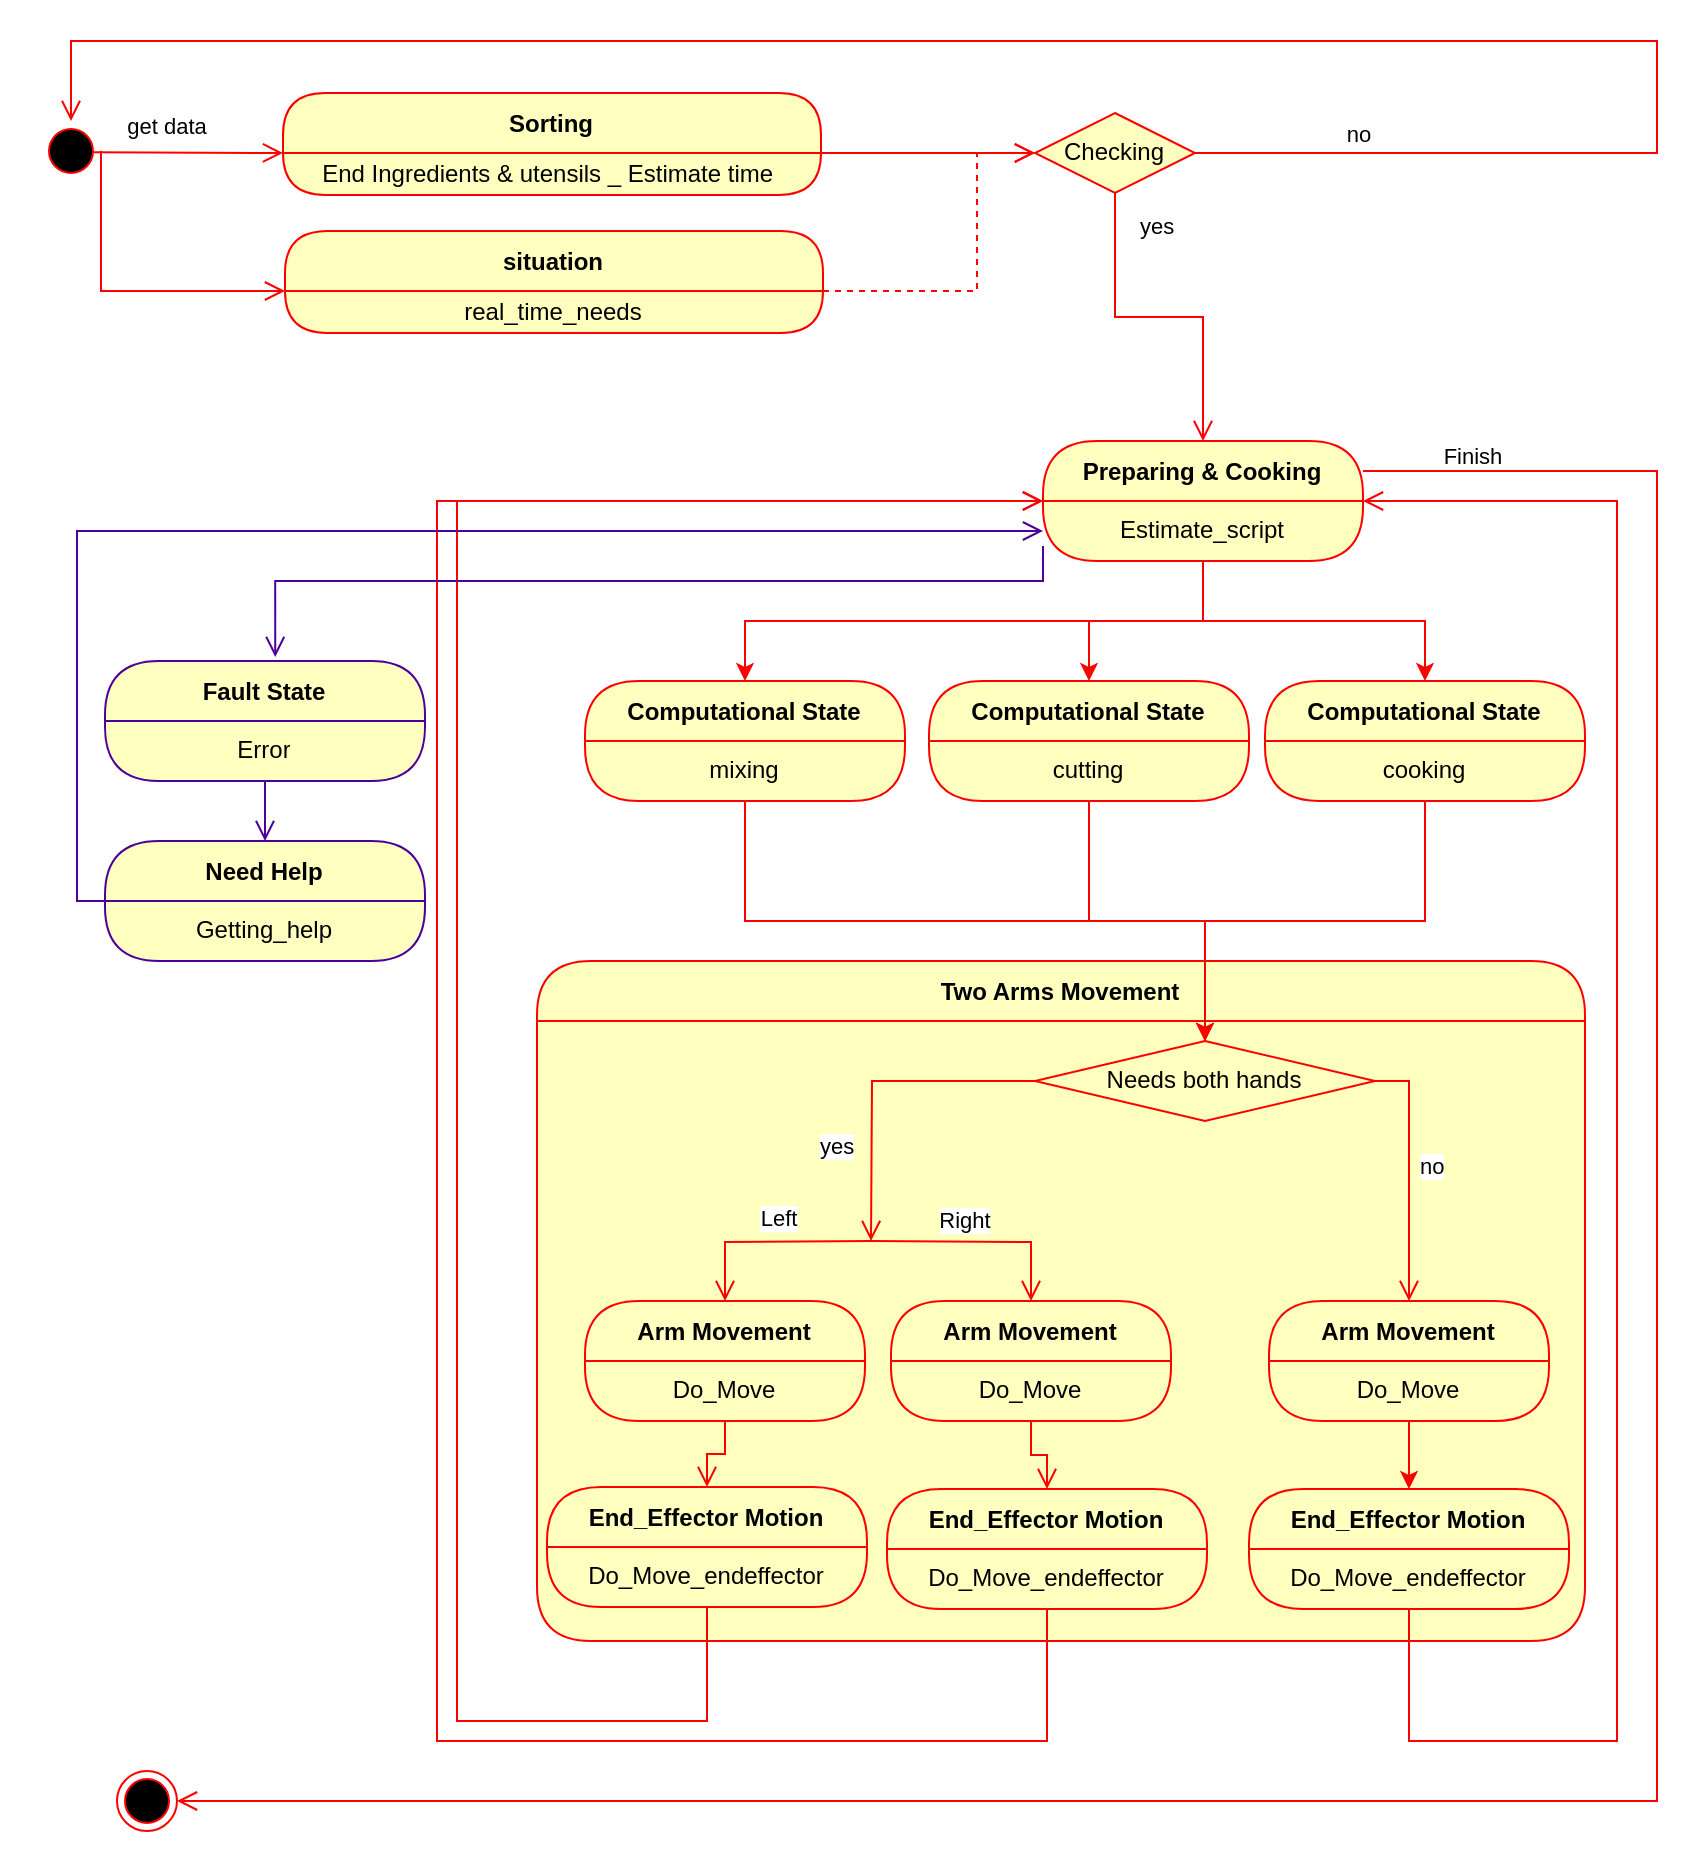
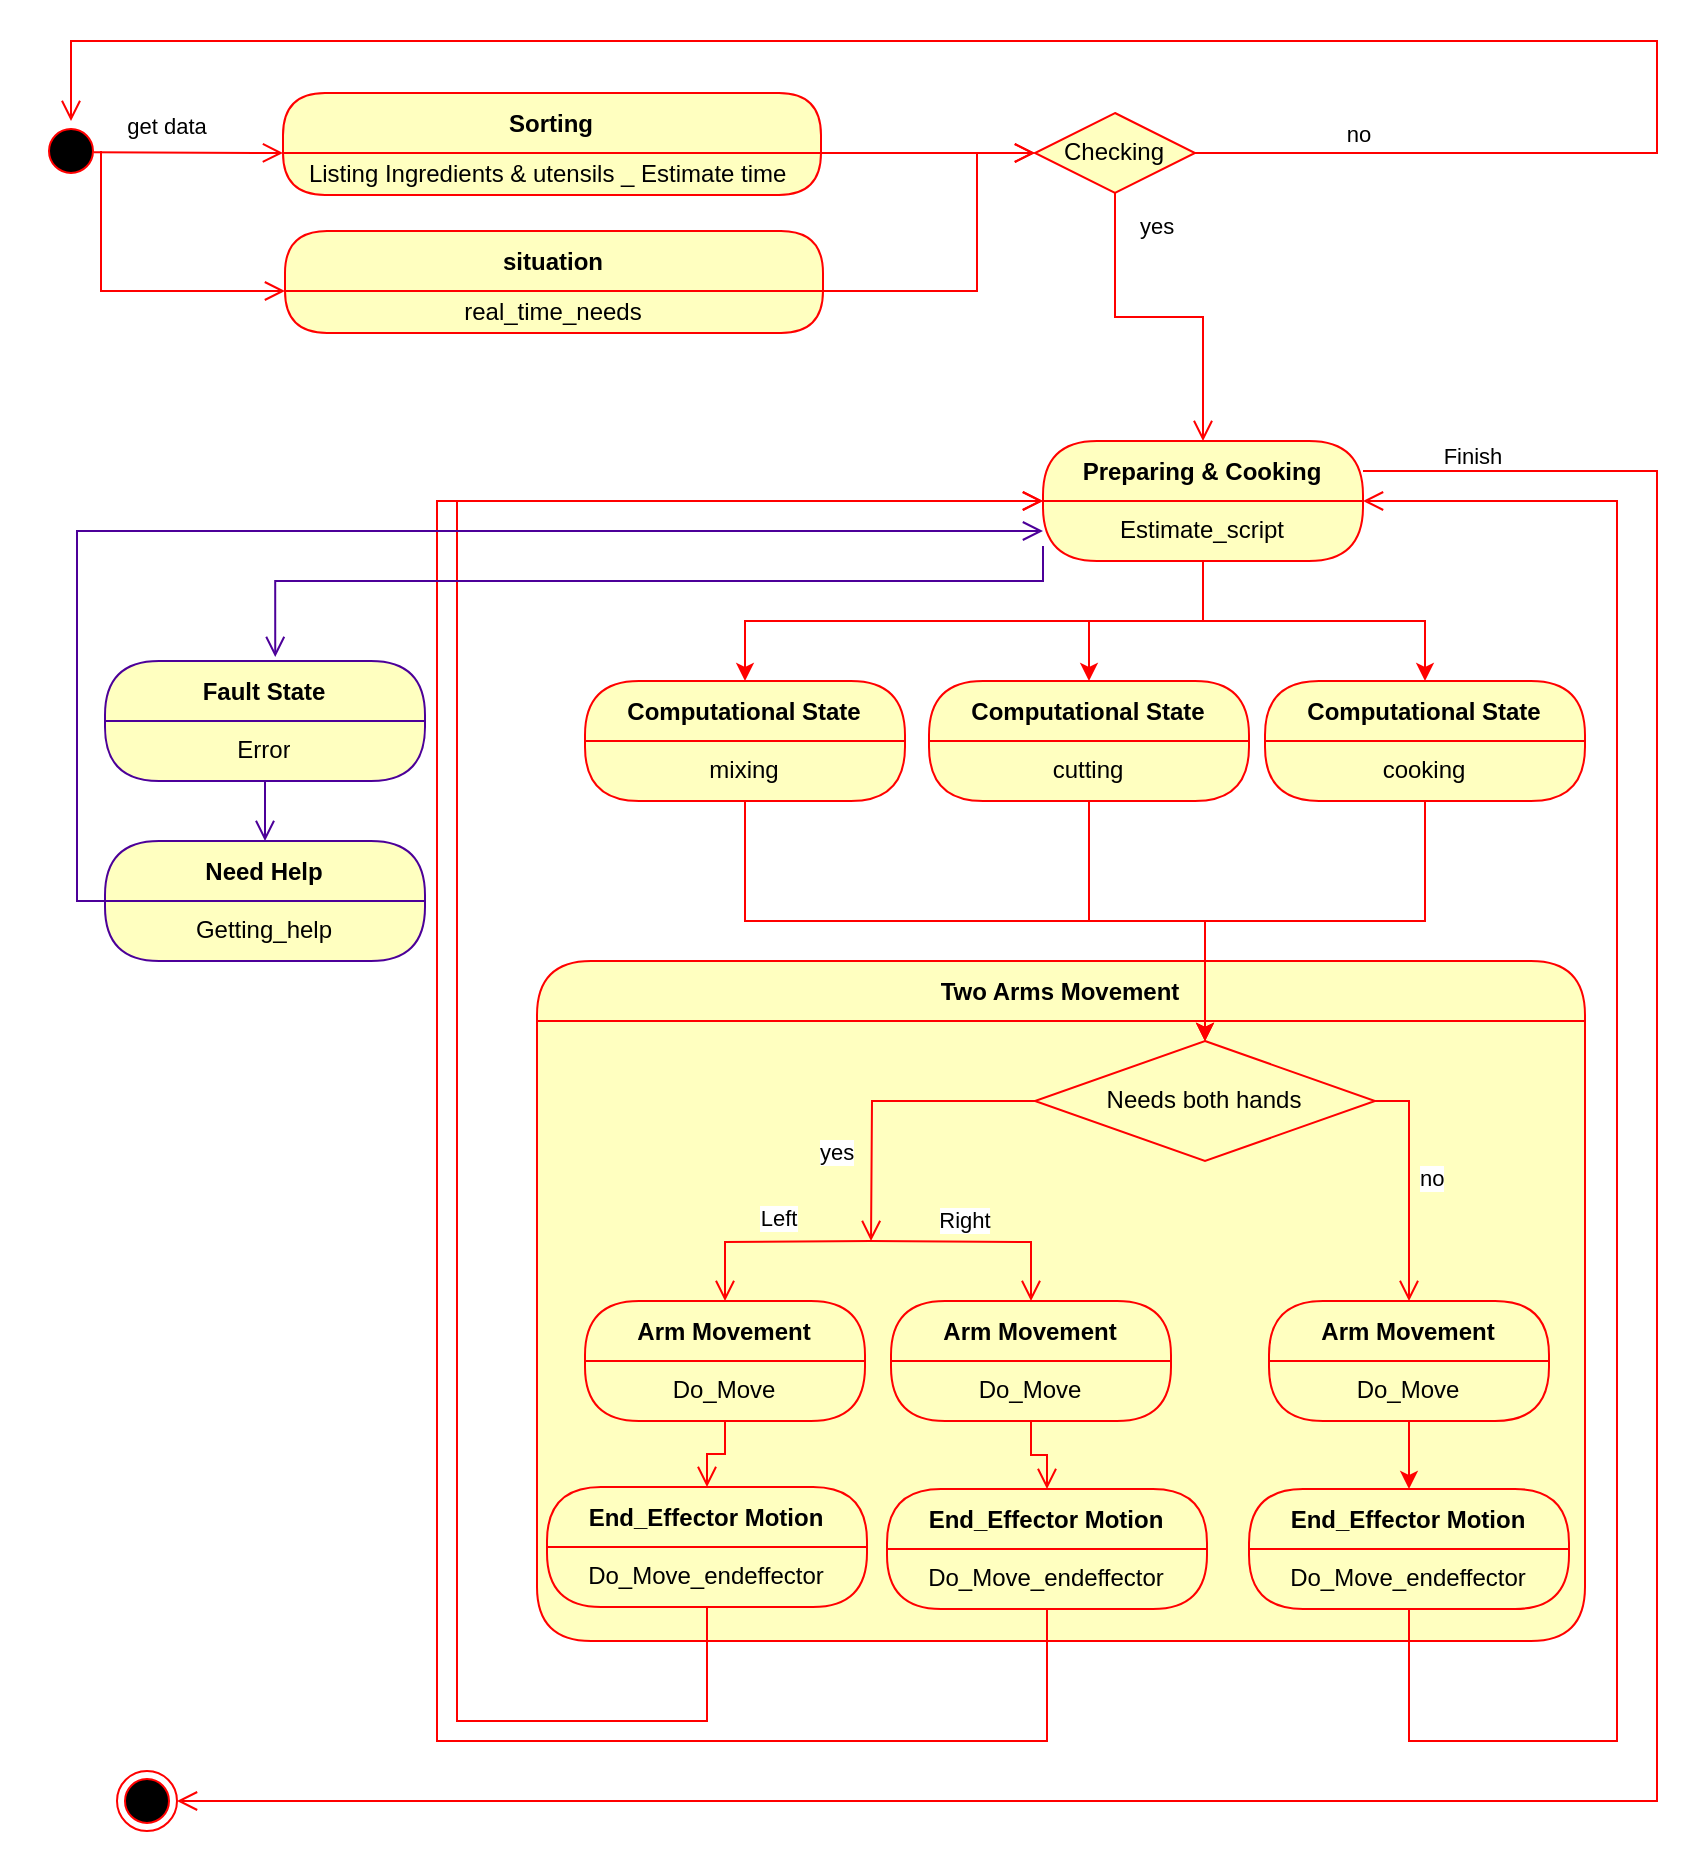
(552, 175) -> (552, 175)
(968, 291) -> (968, 291)
(1205, 1081) -> (1205, 1101)
